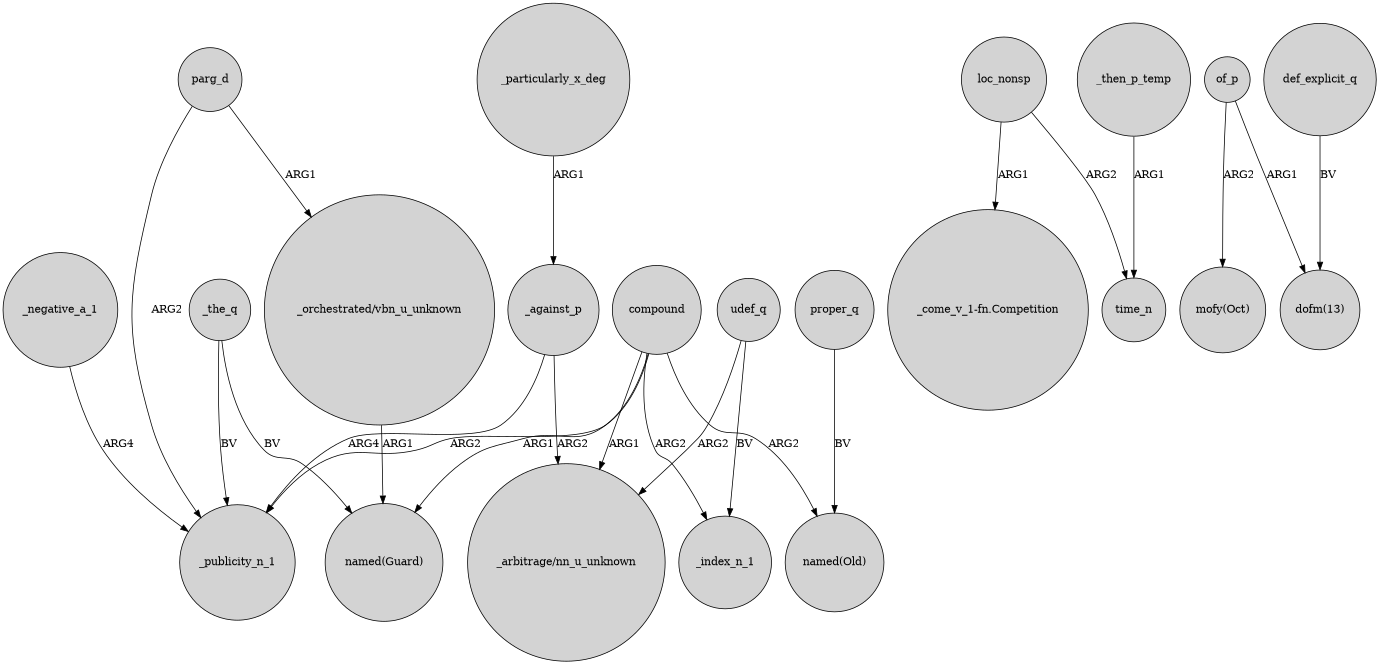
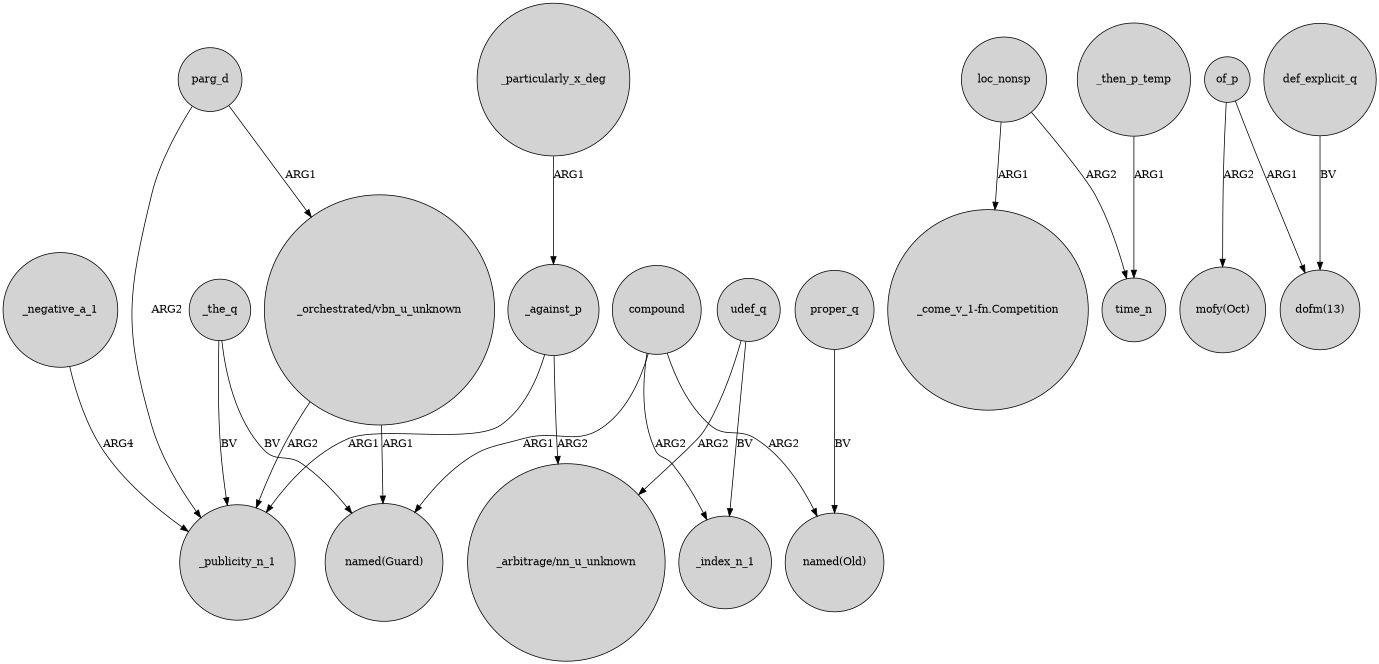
(628, 390) -> none
(482, 436) -> (282, 450)
(364, 444) -> (364, 444)
